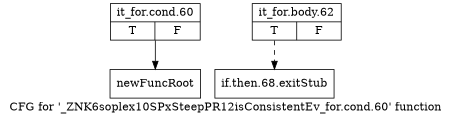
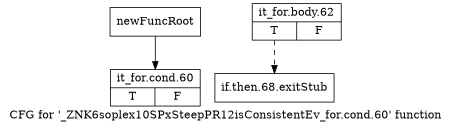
(155, 51) -> (155, 49)
